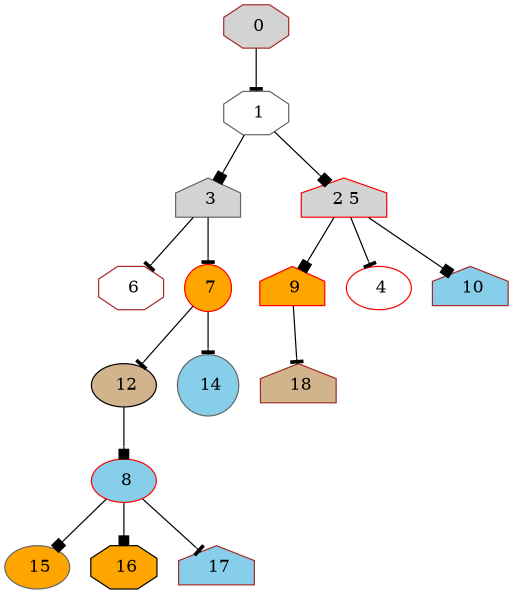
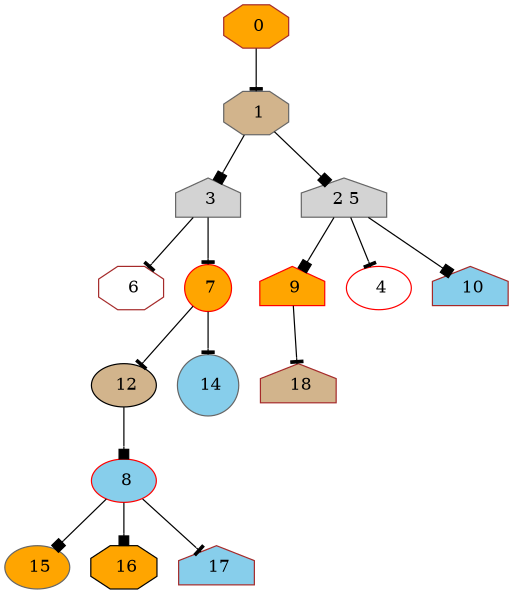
(256, 26) -> (256, 26)
(256, 113) -> (256, 113)
(344, 200) -> (344, 200)
